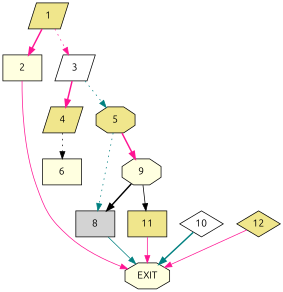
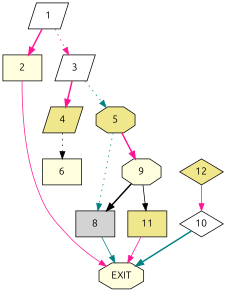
(48, 16) -> (48, 16)
(209, 247) -> (202, 194)
